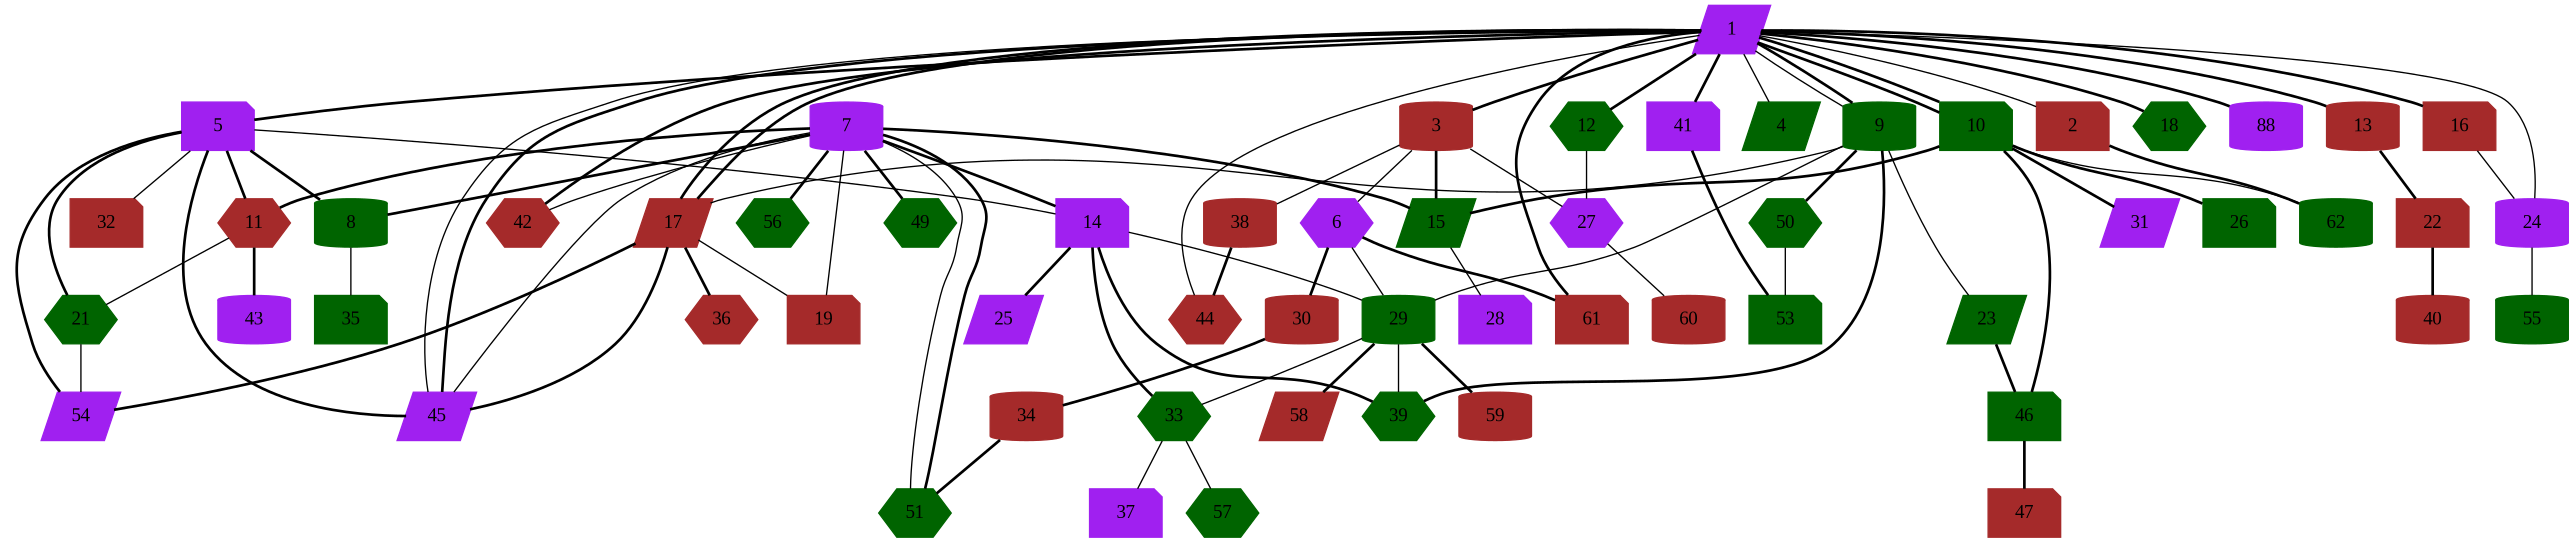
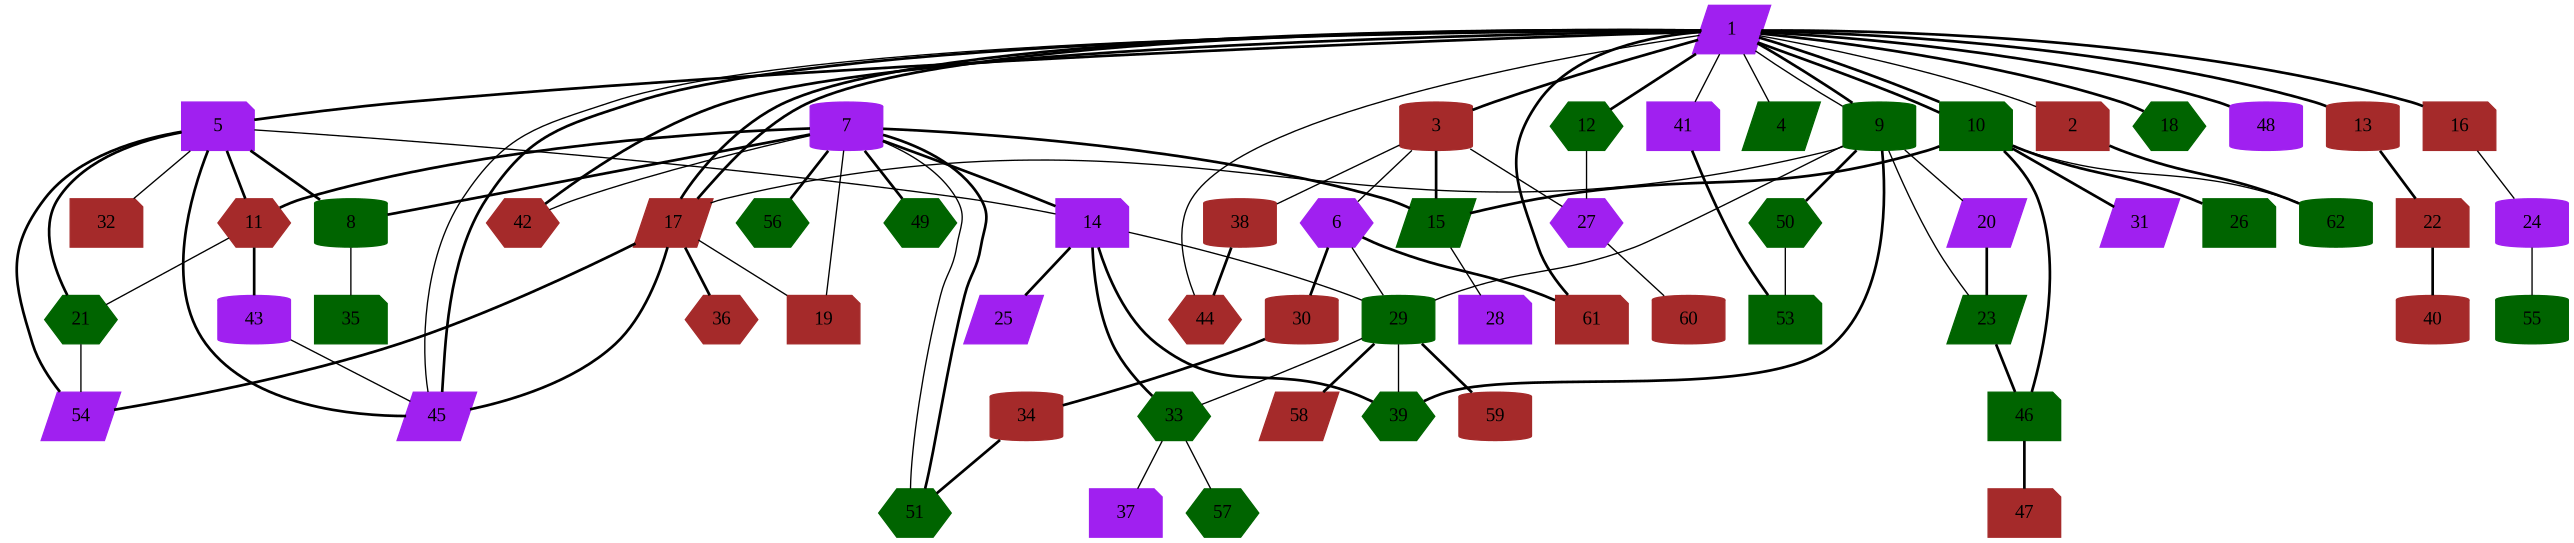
(2231, 54) -> none
(1707, 78) -> (1707, 78)
(2266, 126) -> (2266, 126)
(601, 217) -> (351, 371)
none -> (1987, 223)
